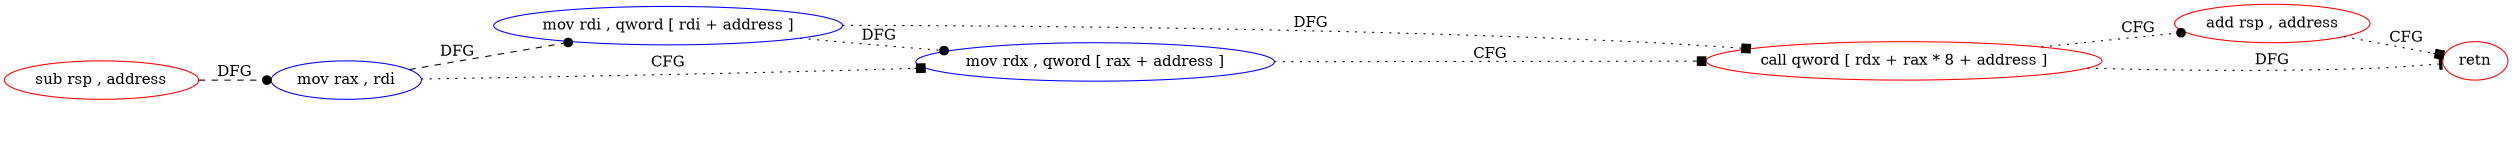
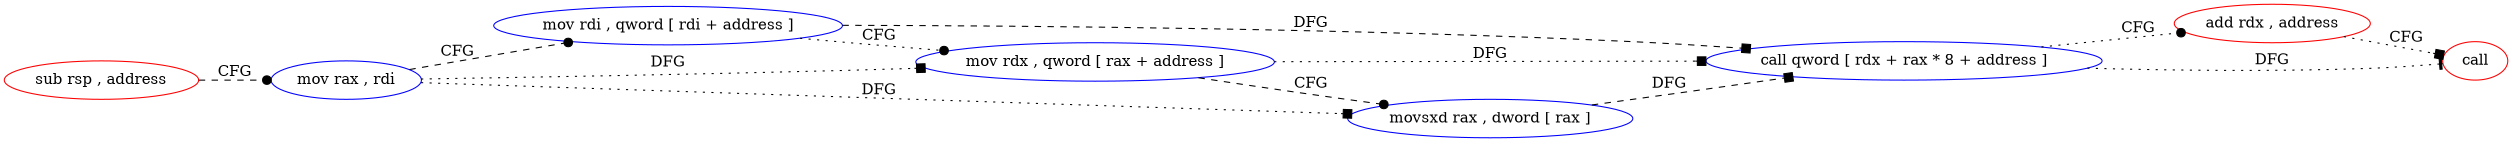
(2272, 23) -> (2272, 23)
(1291, 30) -> (1291, 30)
(879, 36) -> (879, 36)
(458, 52) -> (458, 52)
(1490, 54) -> (1490, 54)
(1904, 61) -> (1904, 61)
(2475, 61) -> (2475, 61)
(668, 62) -> (668, 62)
(235, 72) -> (235, 72)
none -> (1490, 119)
